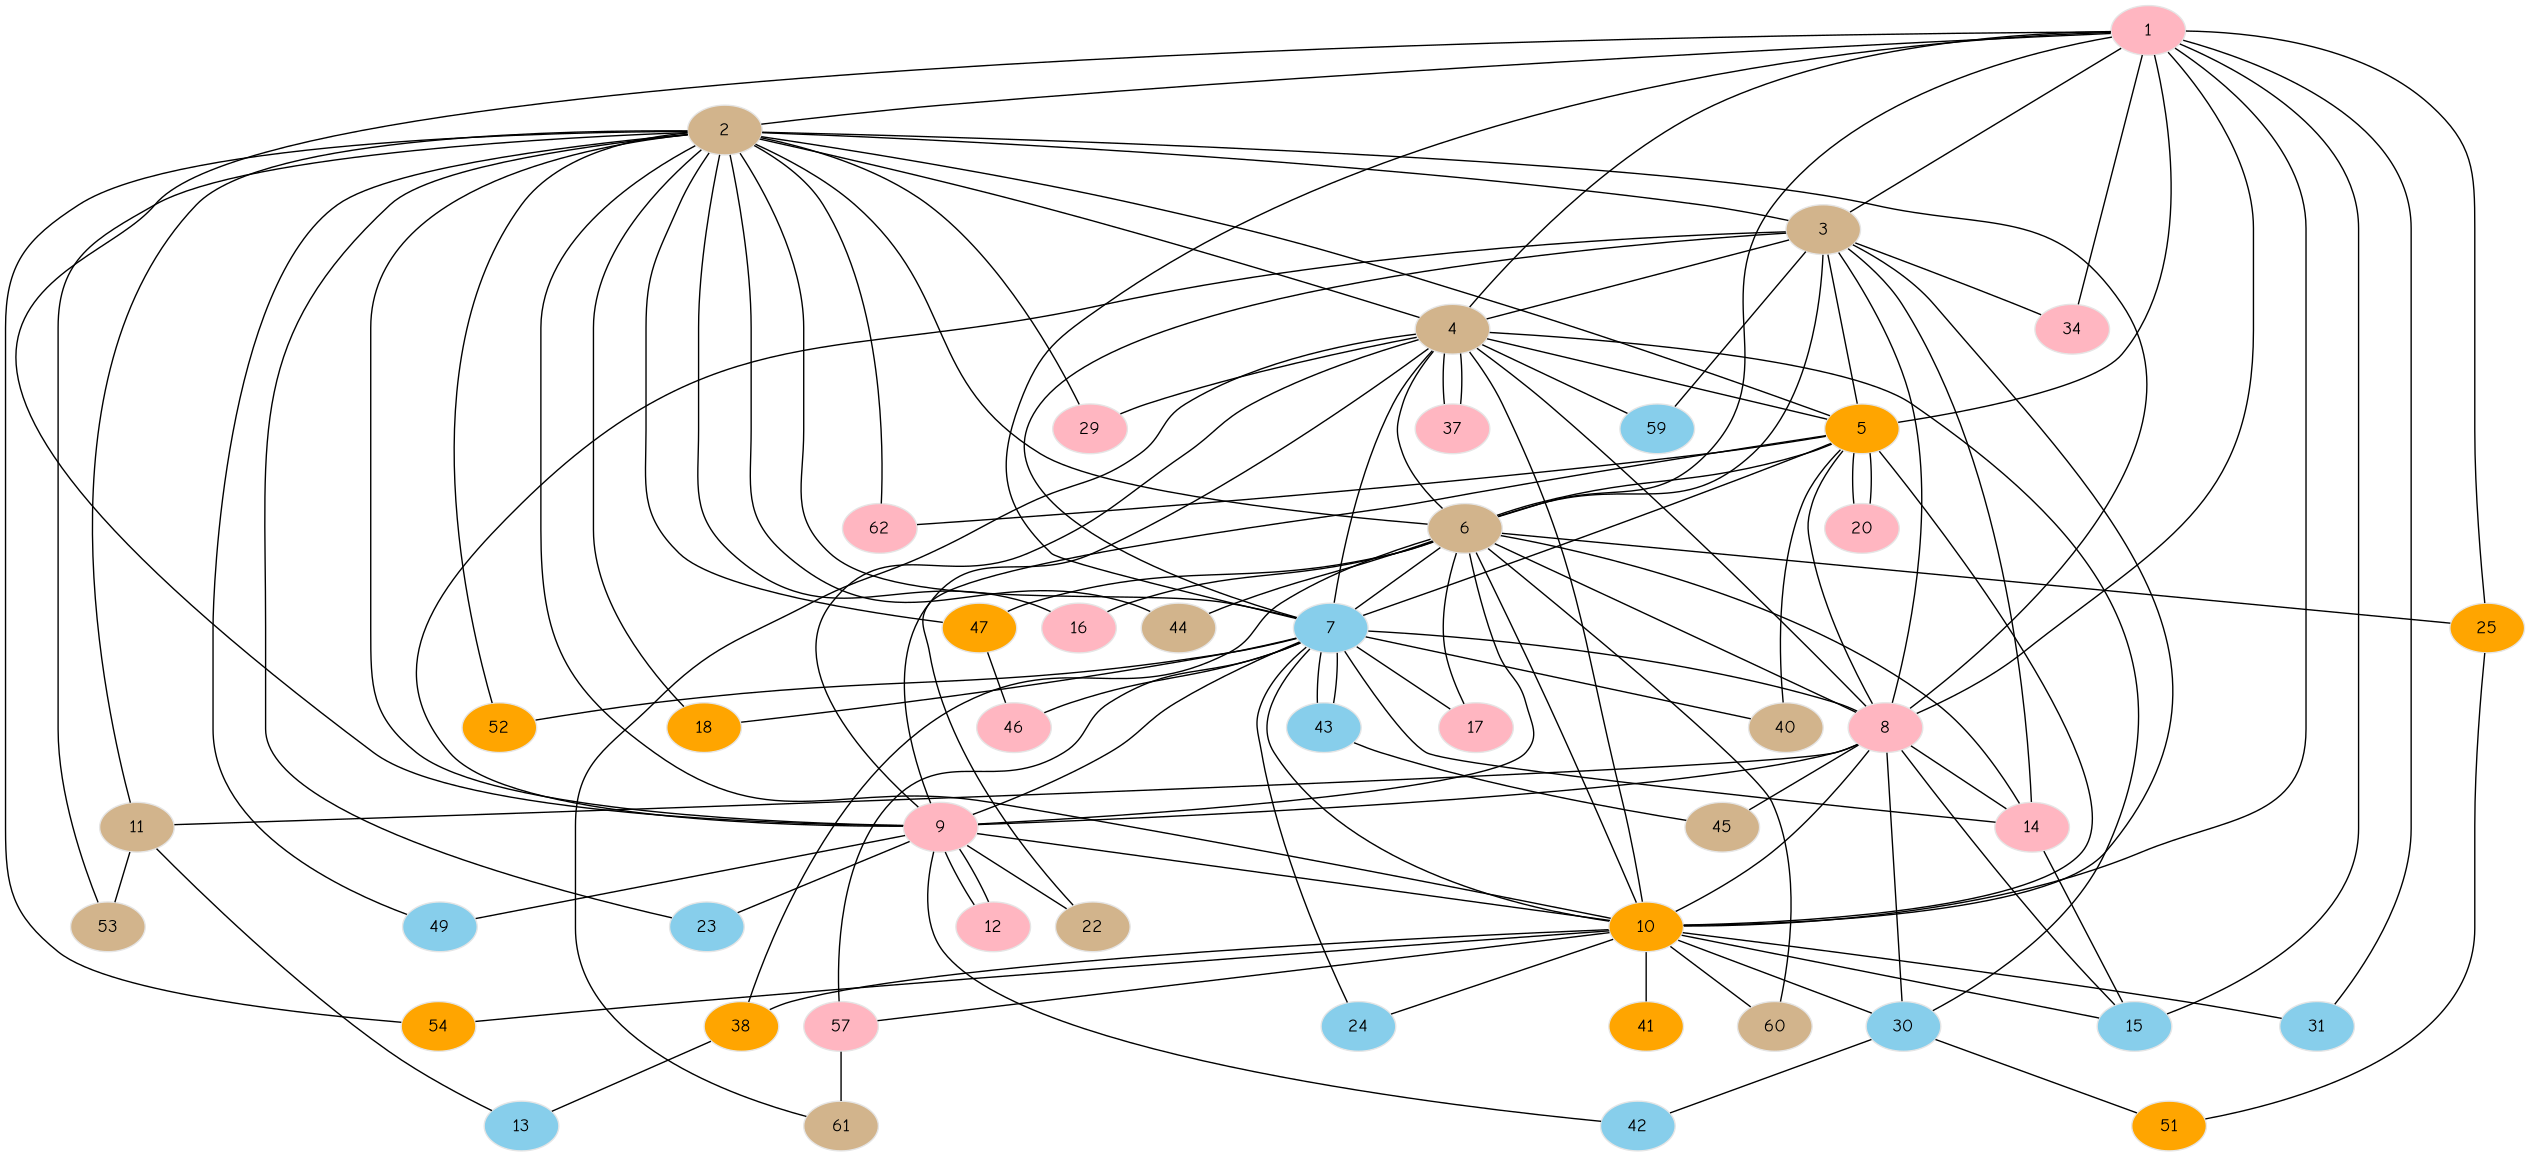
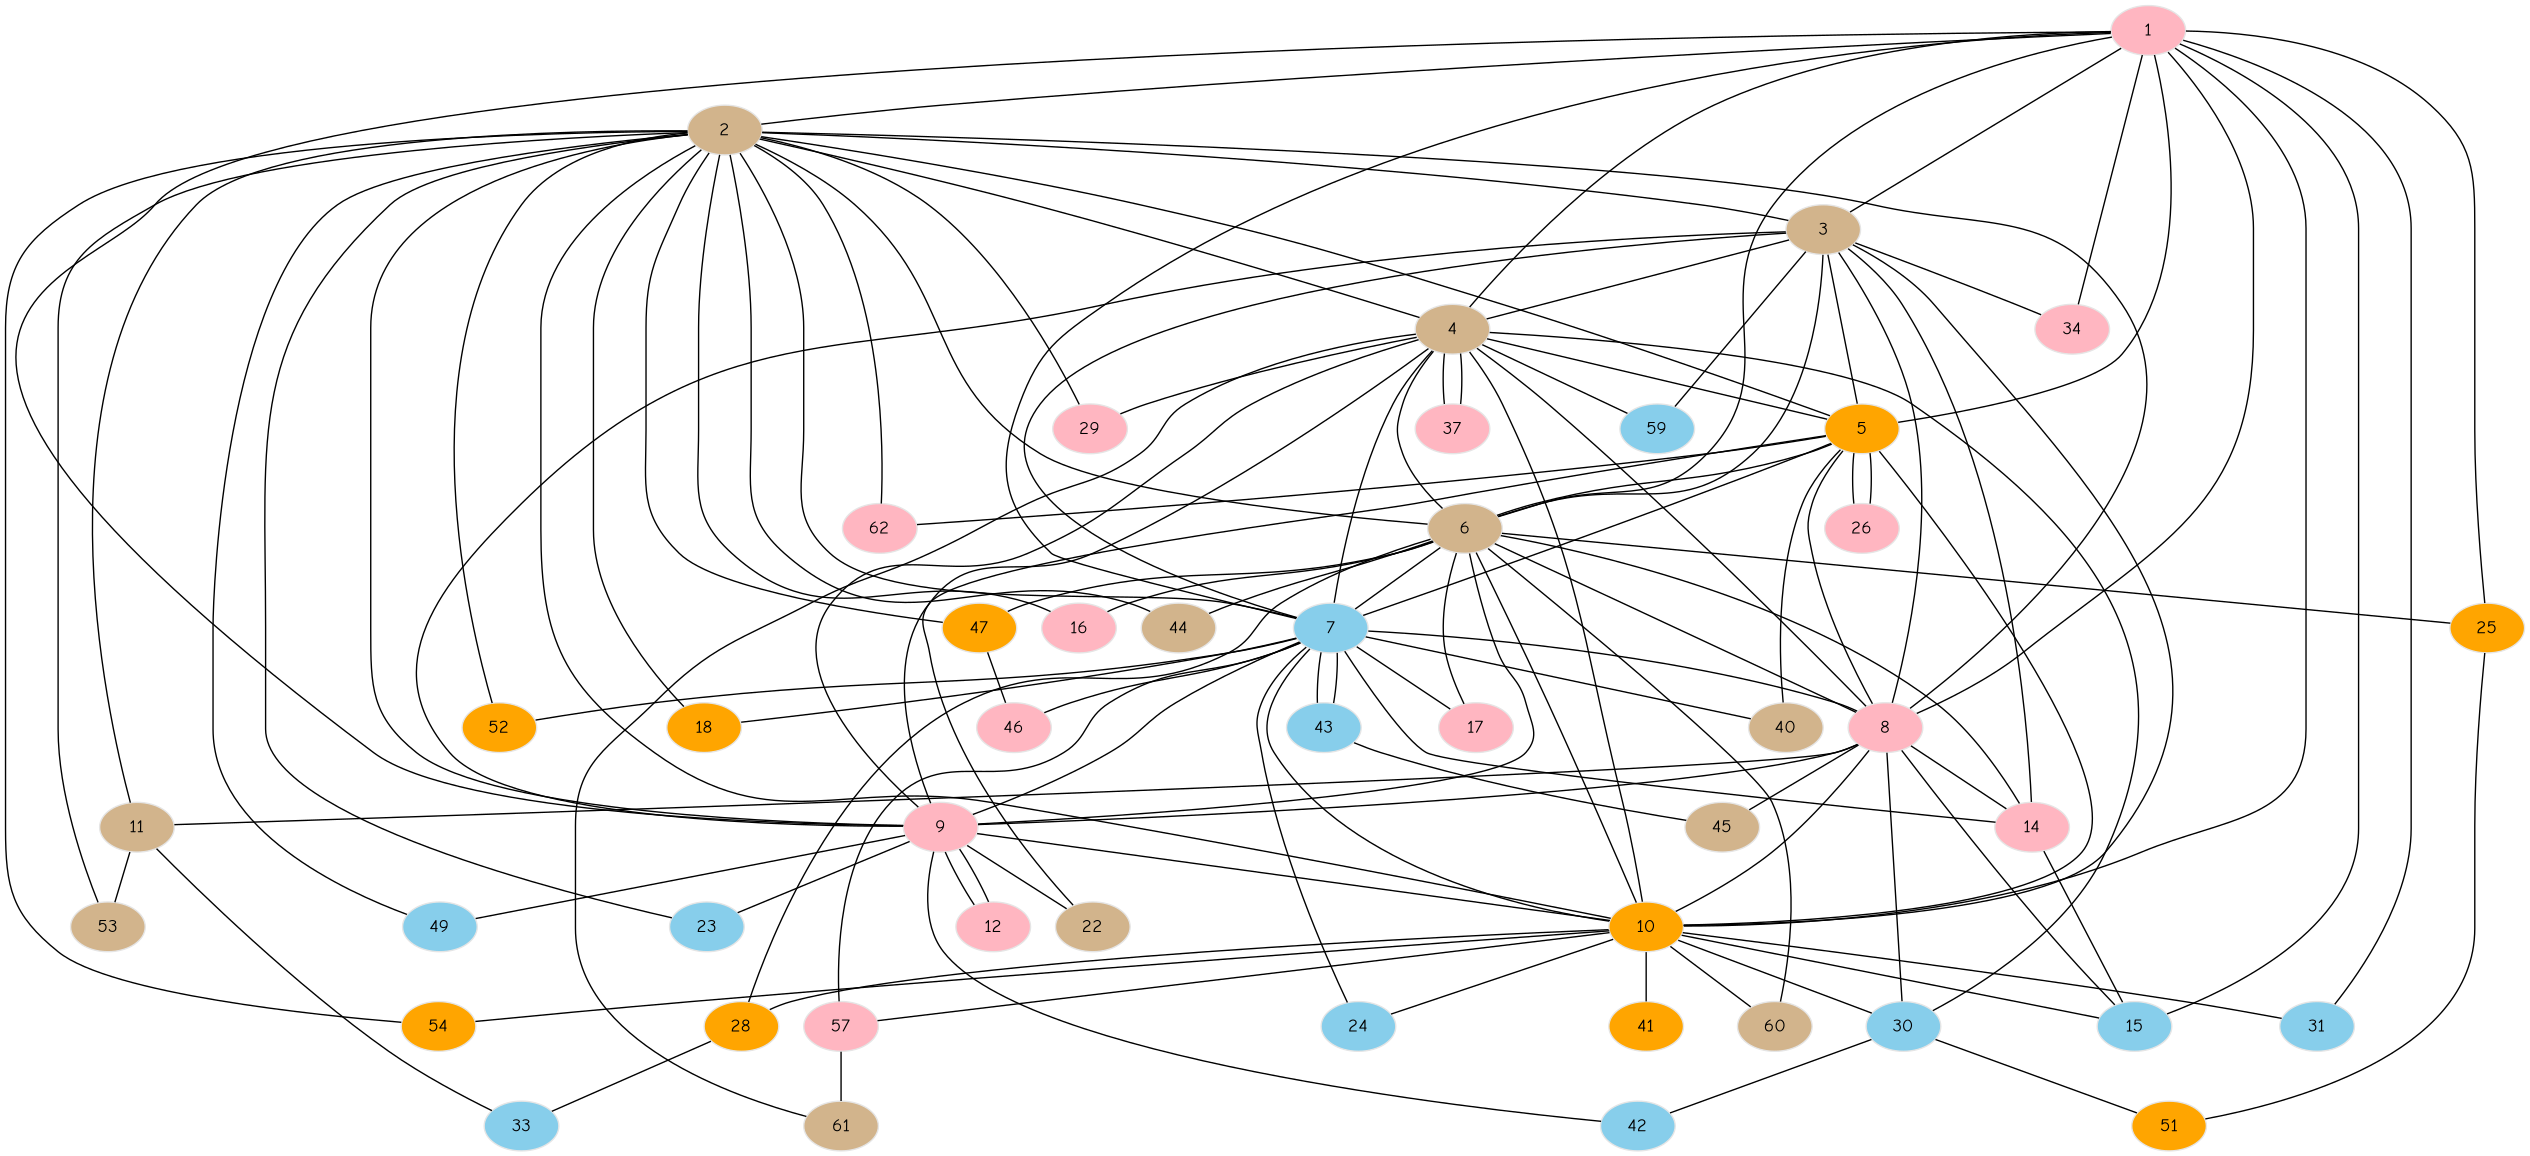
(1862, 528) -> (1862, 528)
(741, 1026) -> (741, 1026)
(522, 1126) -> (522, 1126)
